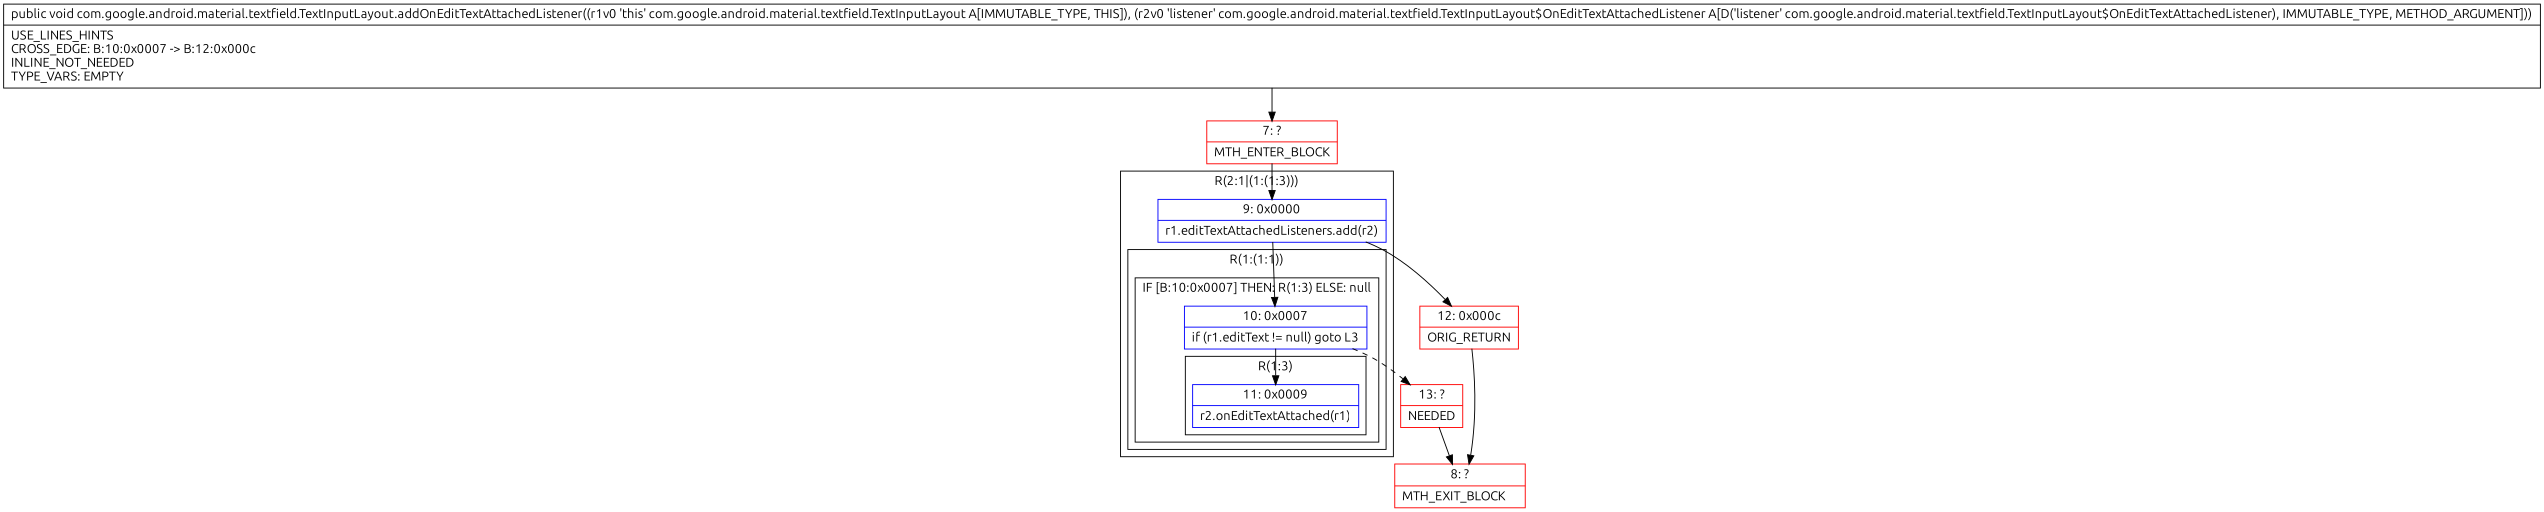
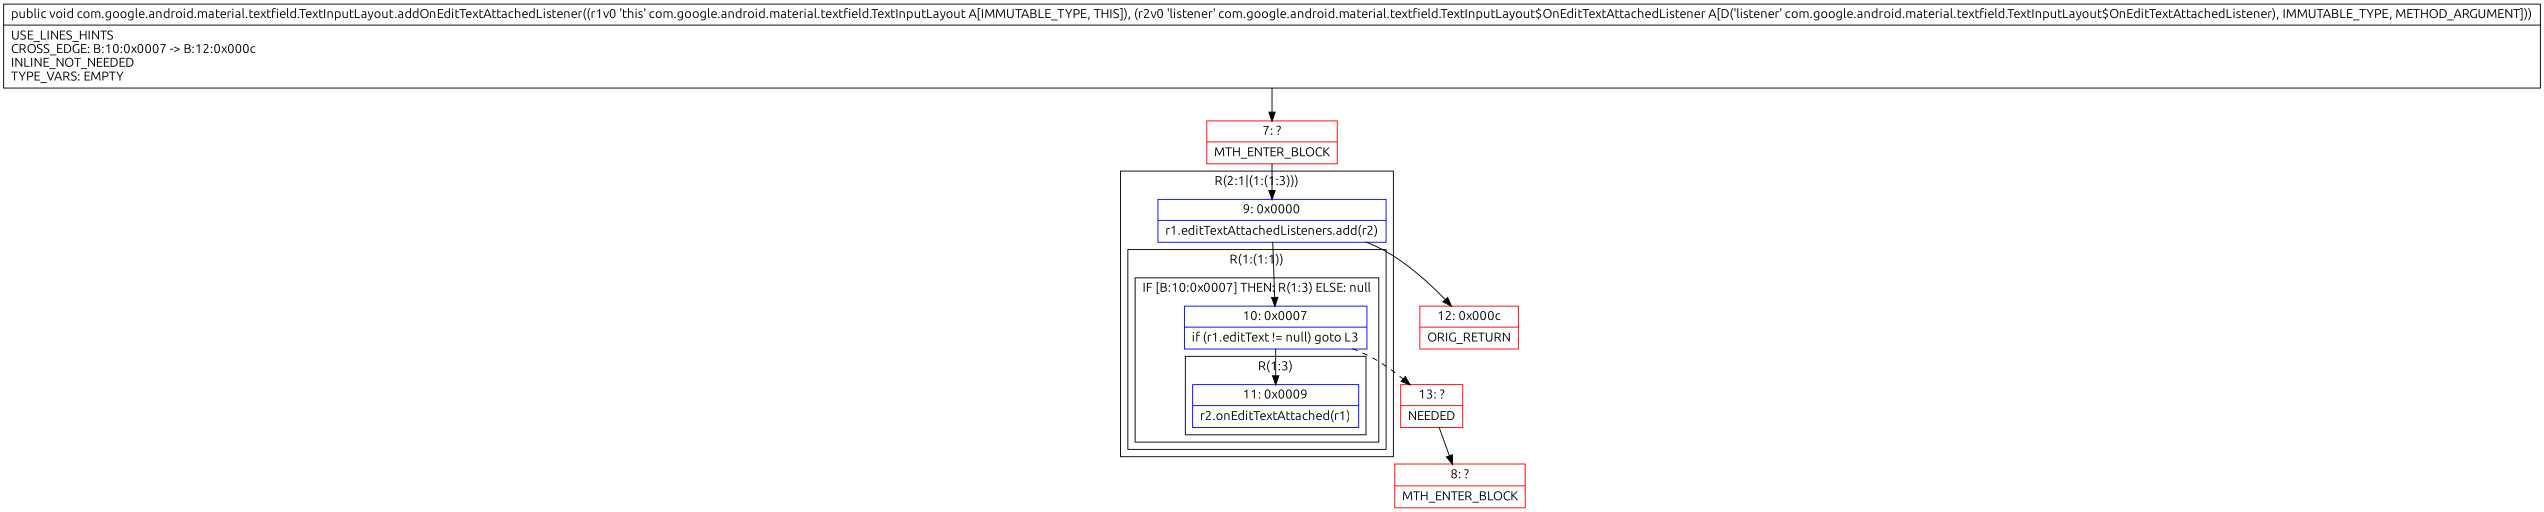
(1475, 402) -> none
(1454, 496) -> (1460, 496)
